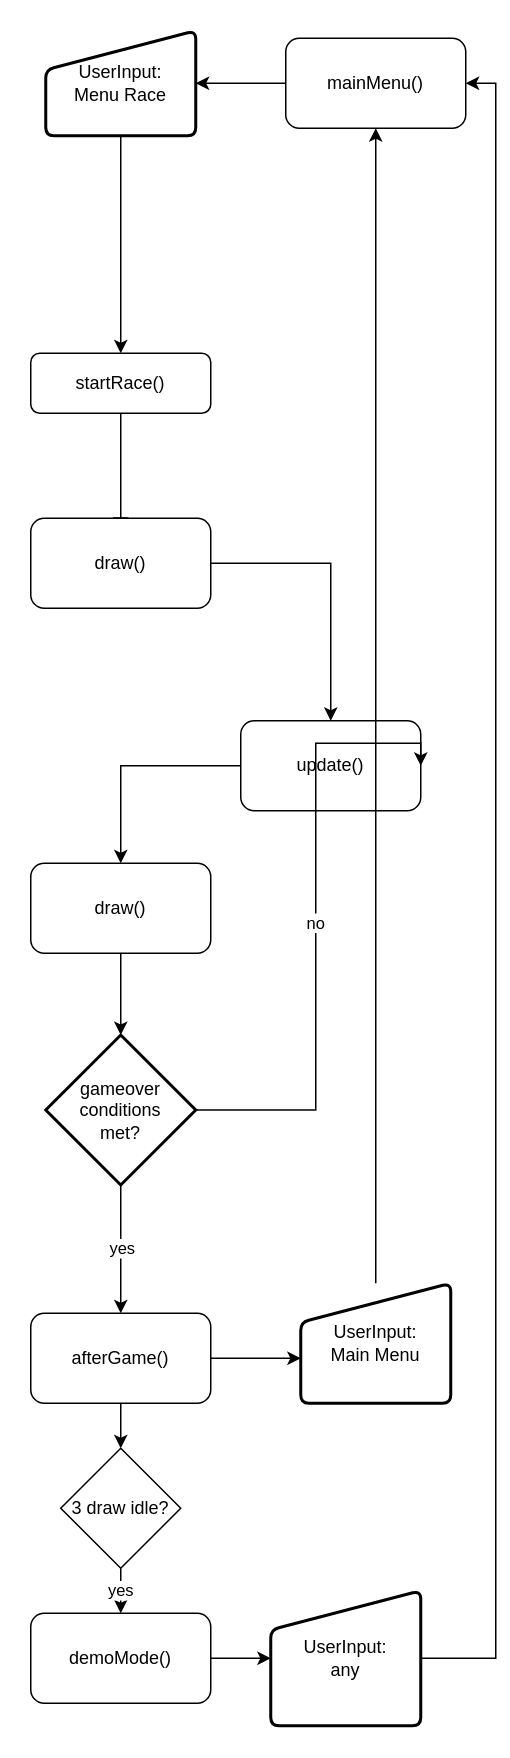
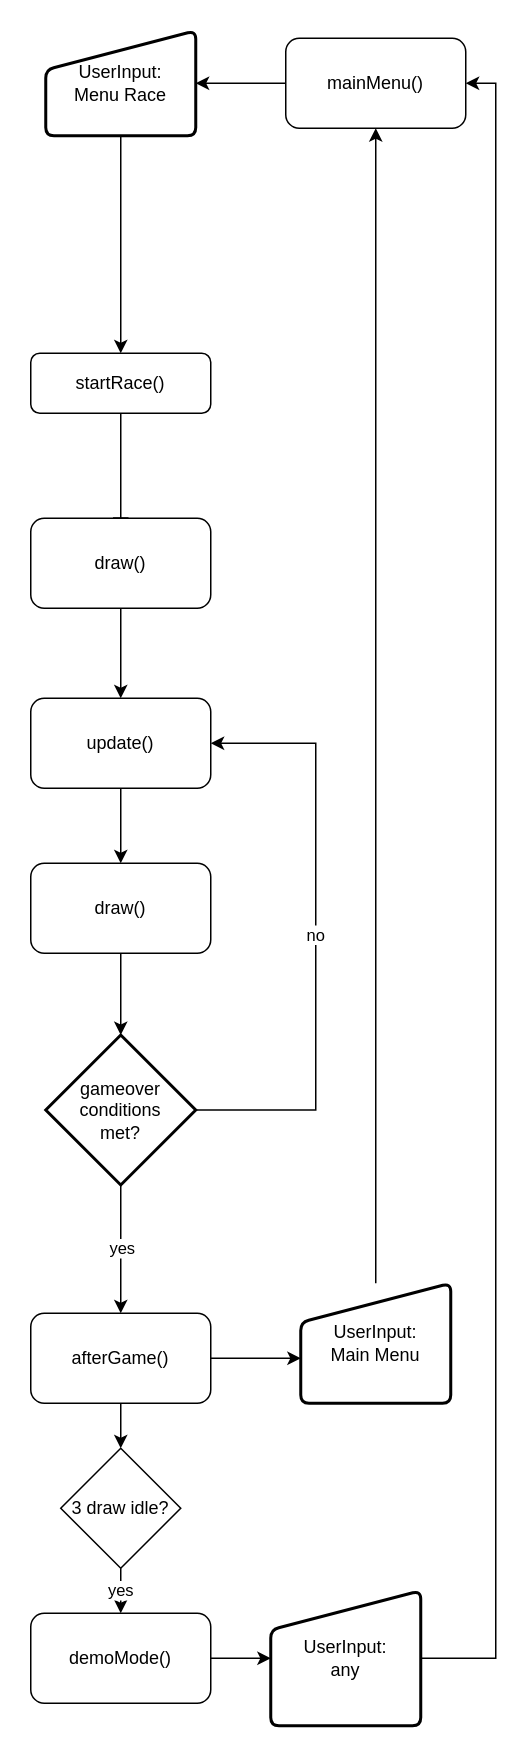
(331, 766) -> (121, 743)
